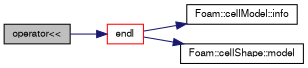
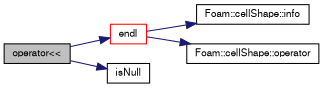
(242, 14) -> (253, 14)
(242, 54) -> (253, 54)
none -> (128, 73)
